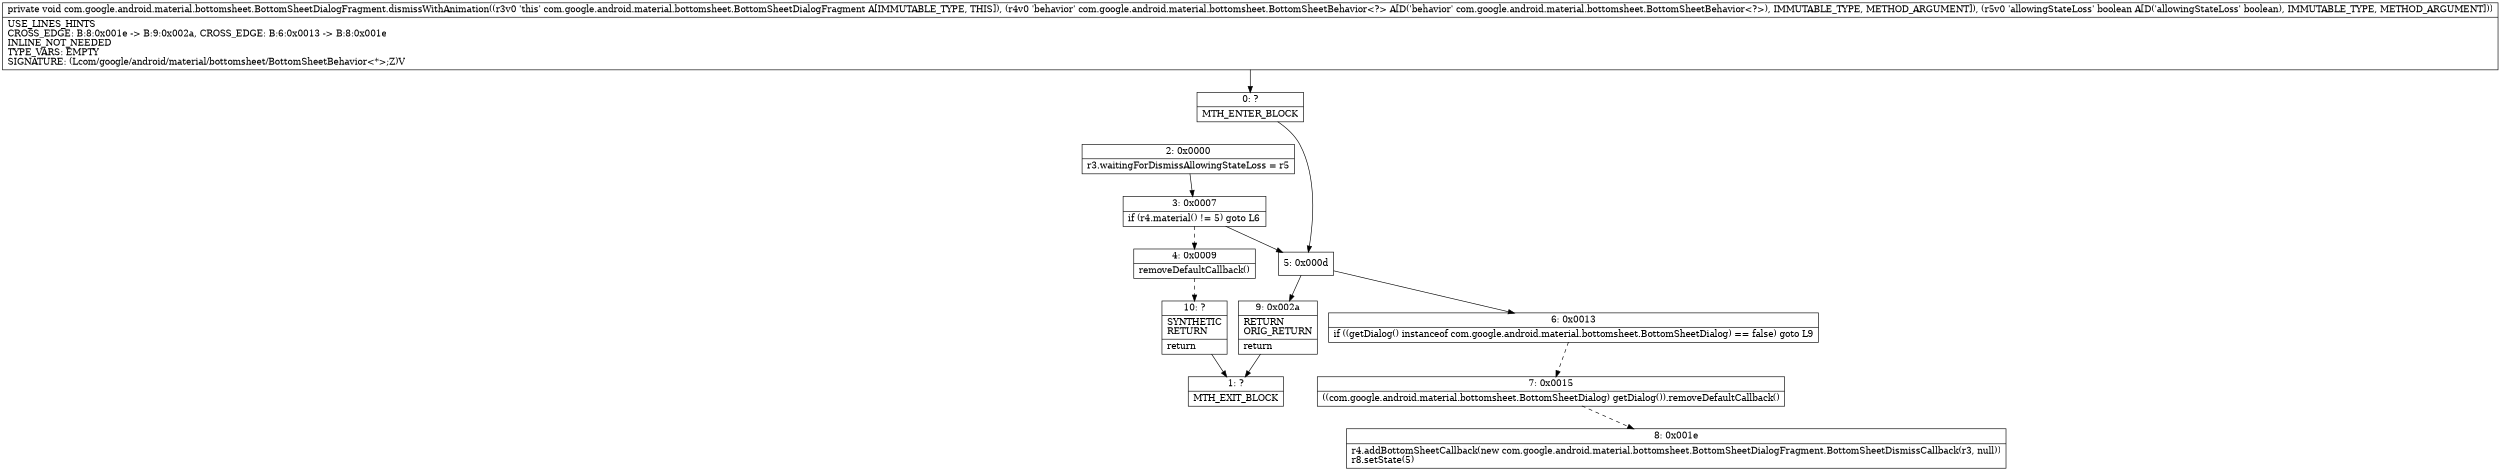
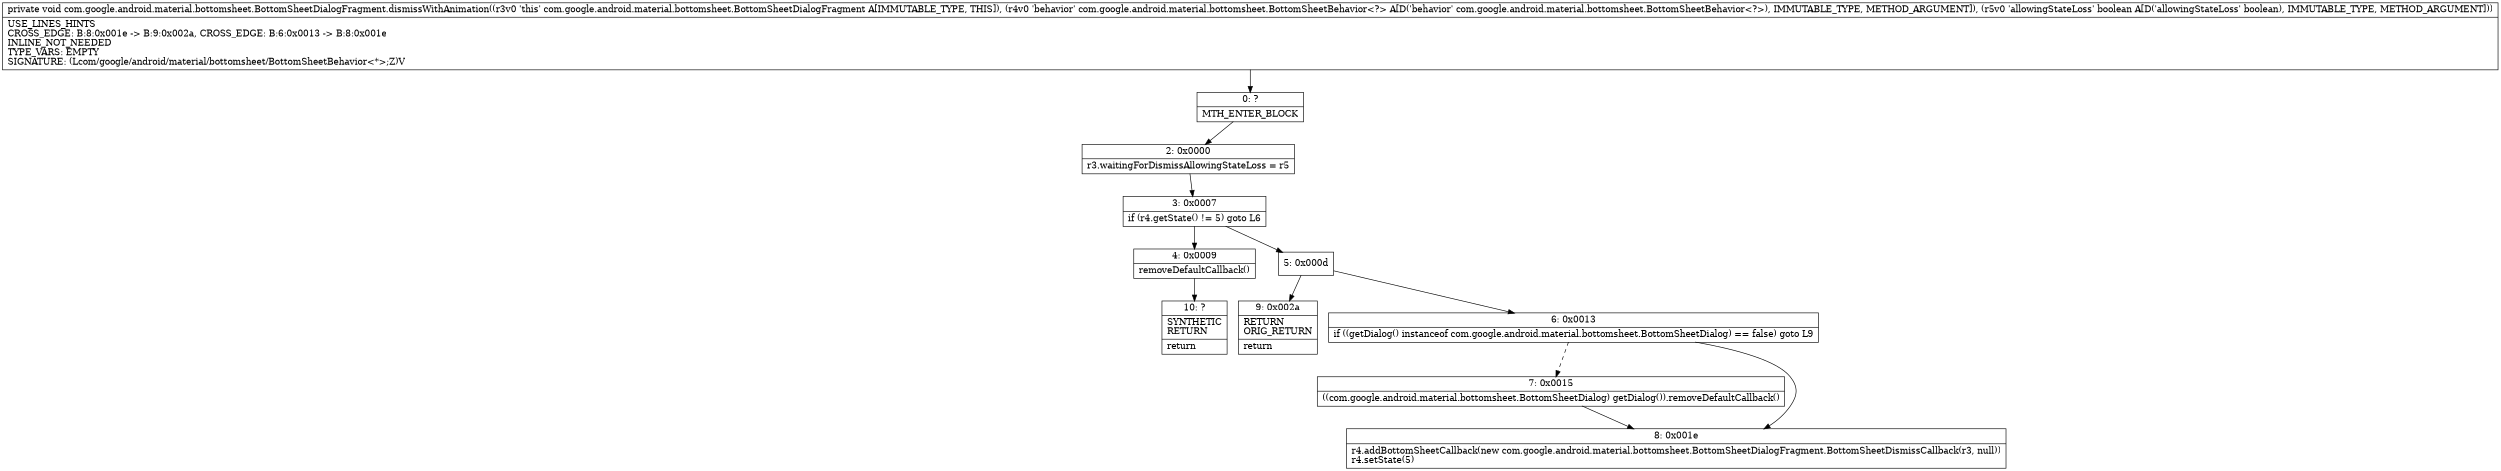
(1311, 178) -> (1222, 131)
(1194, 219) -> (1195, 219)
(1195, 235) -> (1195, 235)
(1195, 287) -> (1195, 287)
none -> (1774, 365)
(1236, 391) -> none
(1605, 416) -> (1605, 416)
(1383, 460) -> (1383, 460)
